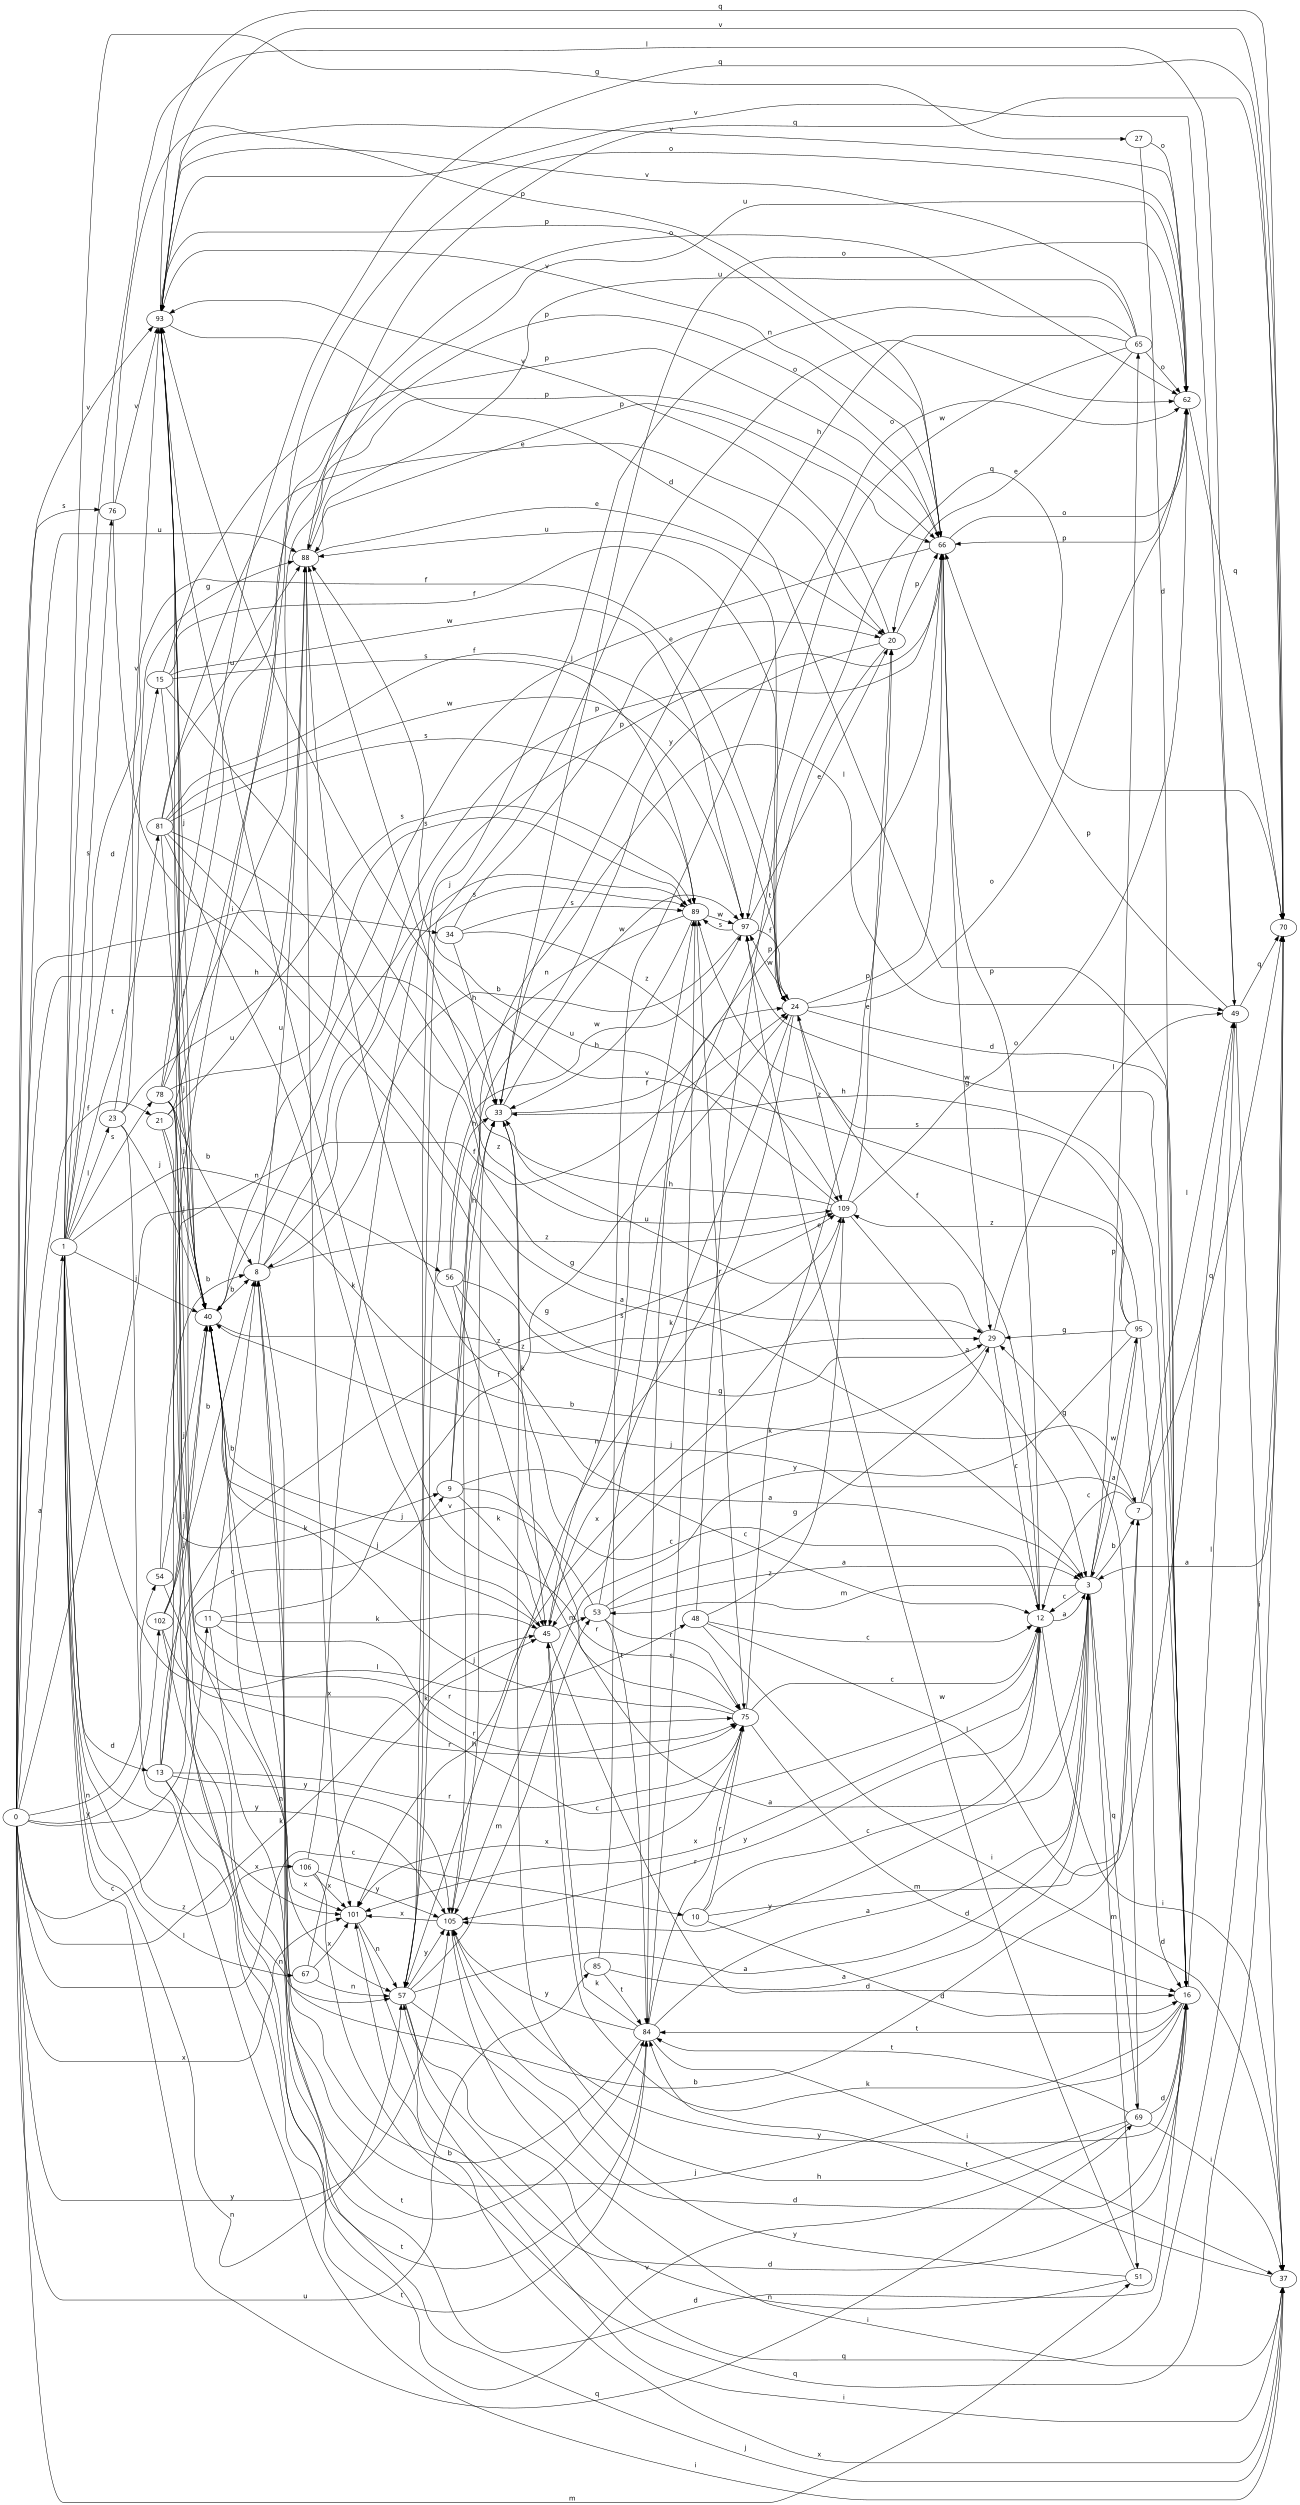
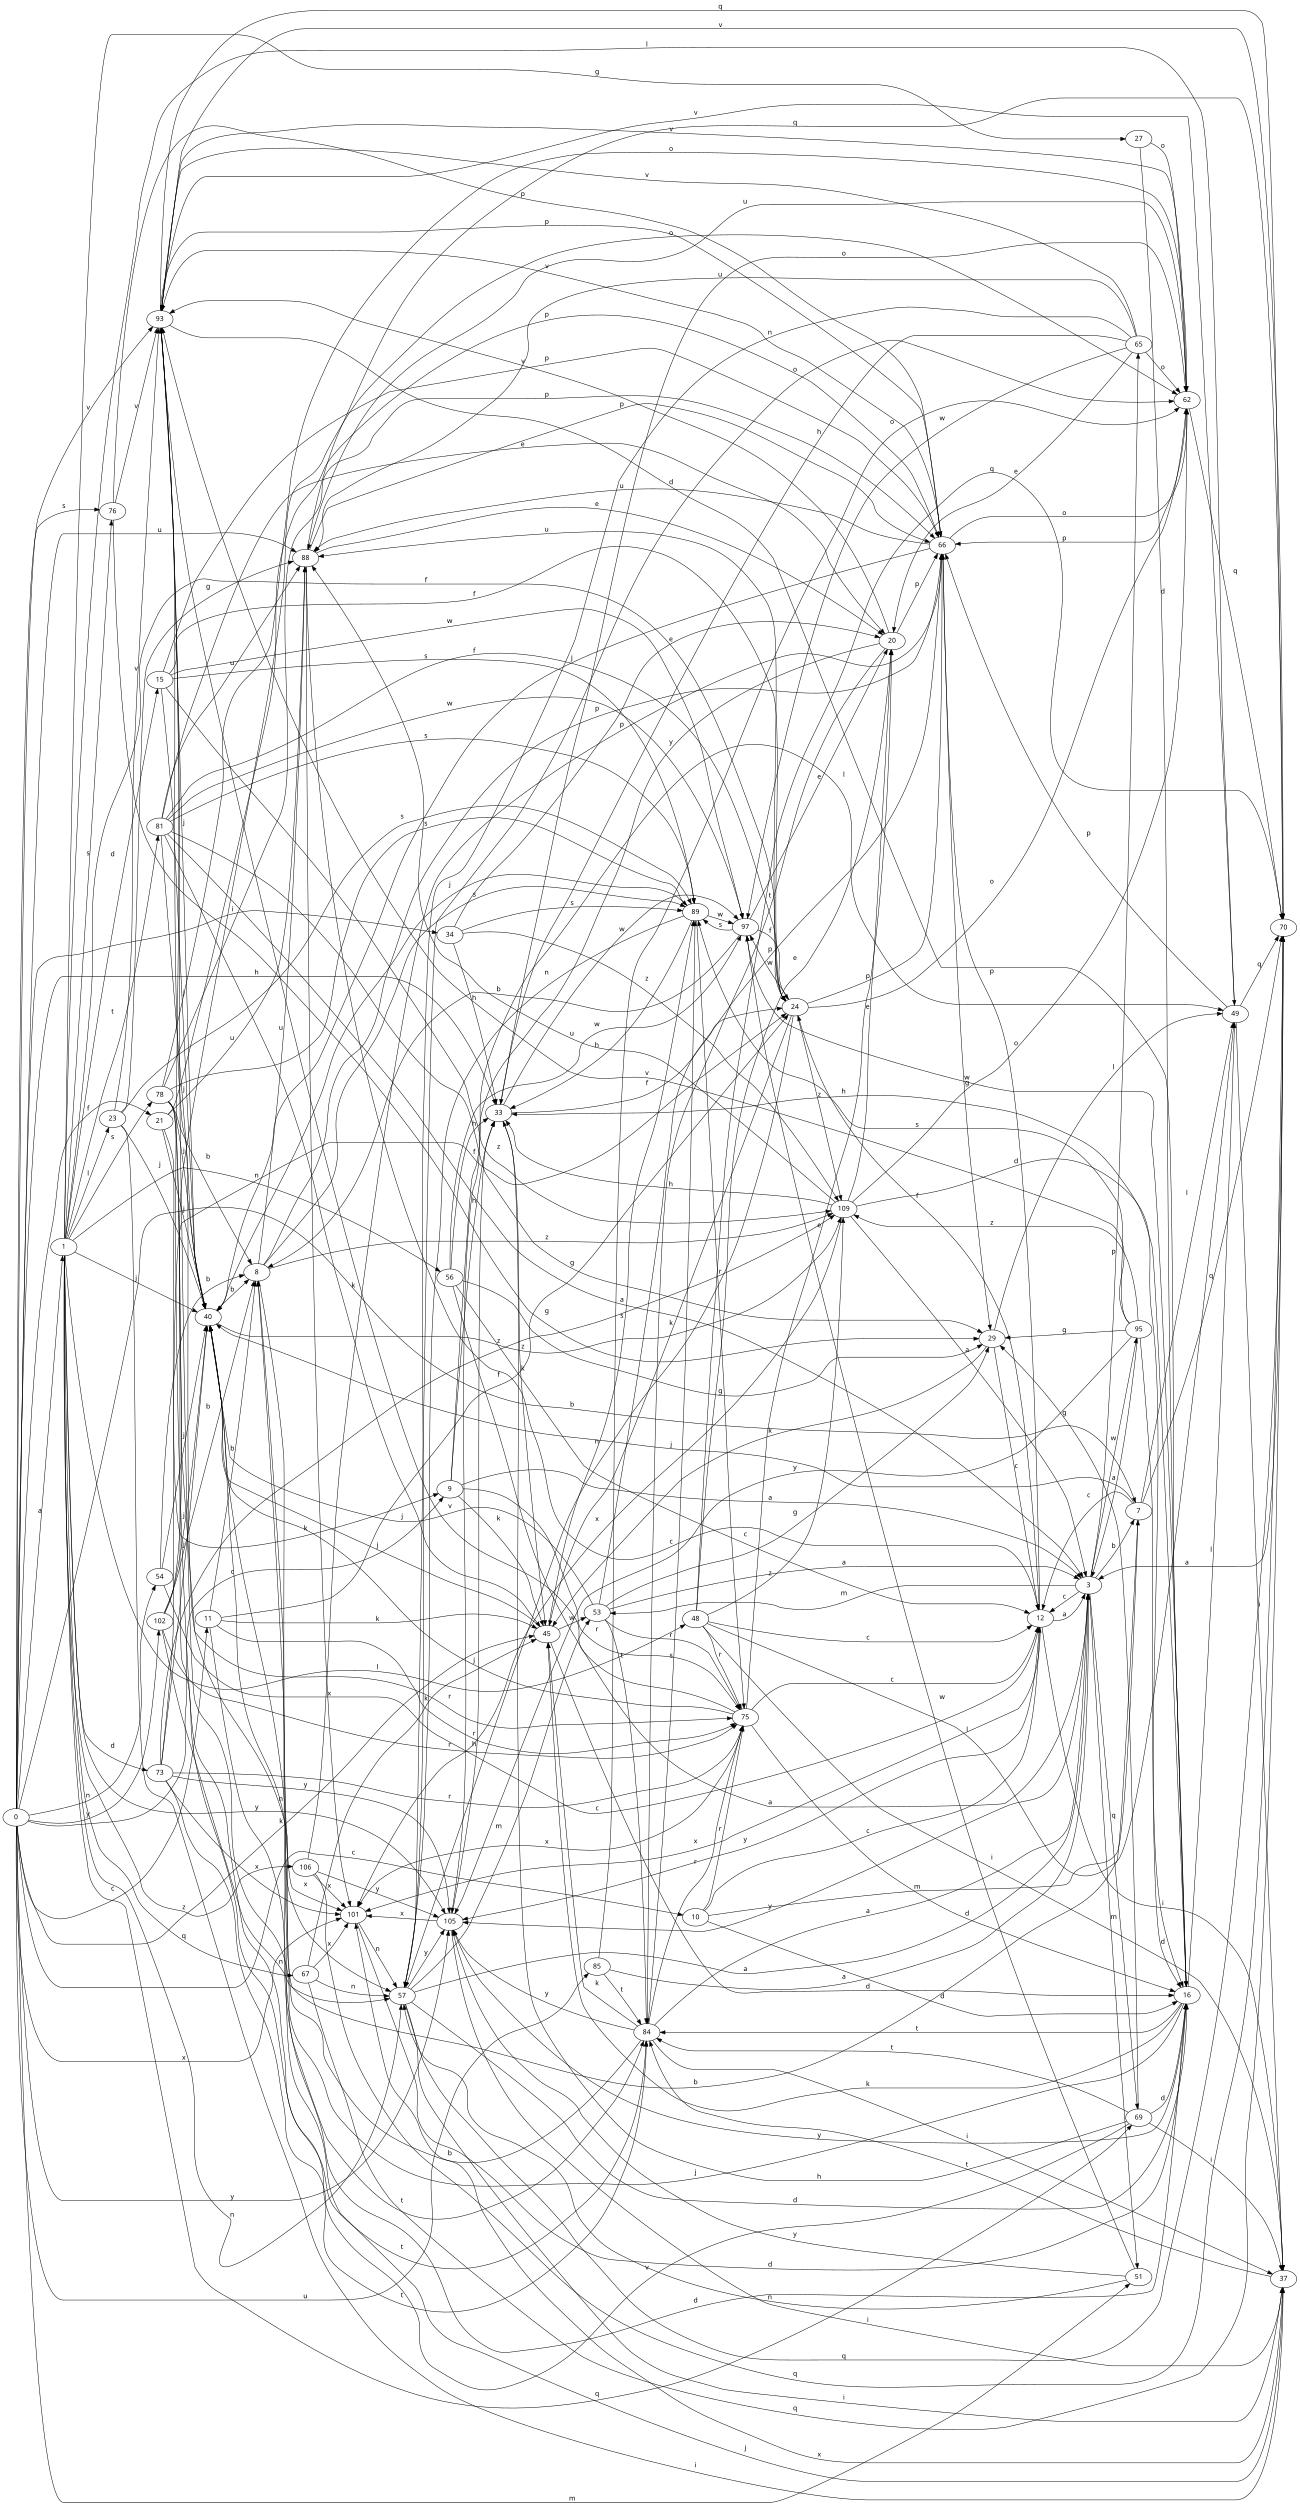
(765, 66) -> (1247, 2221)
(1149, 1070) -> (1158, 1442)
(504, 1138) -> (623, 490)
none -> (736, 1142)
(572, 1618) -> (572, 1618)
none -> (721, 1665)
(160, 1773) -> (160, 1773)
(184, 1936) -> (184, 1936)
